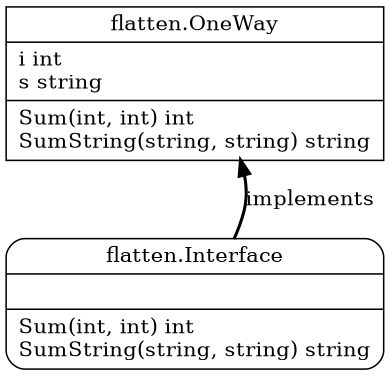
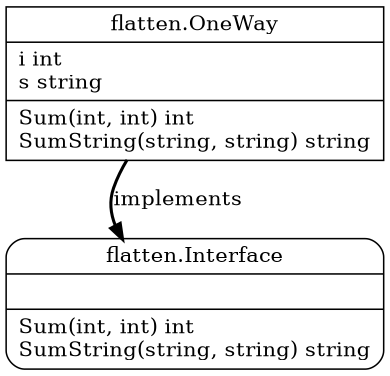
(245, 208) -> (113, 192)
